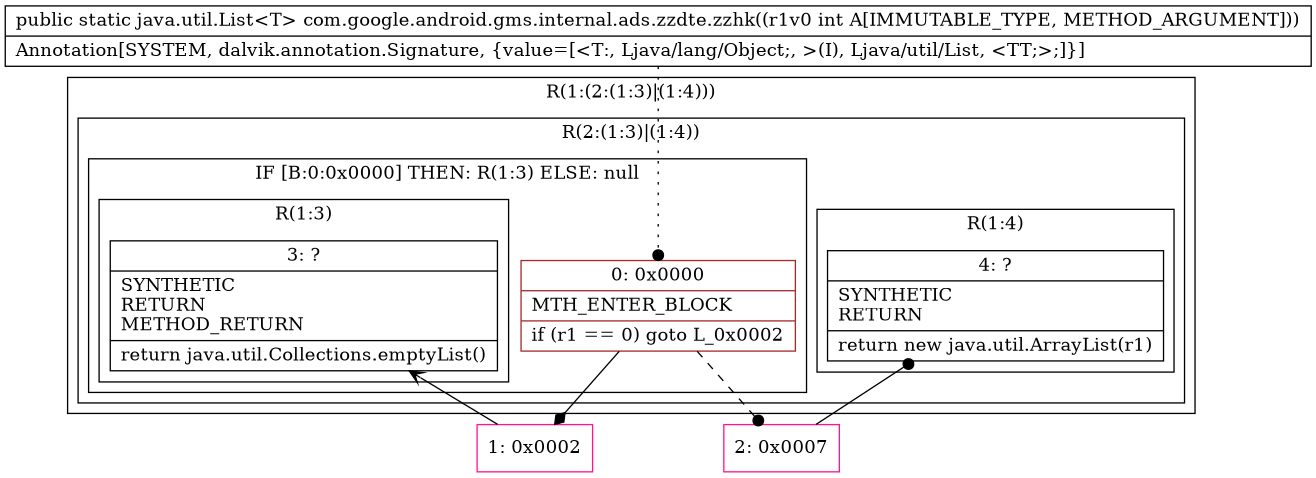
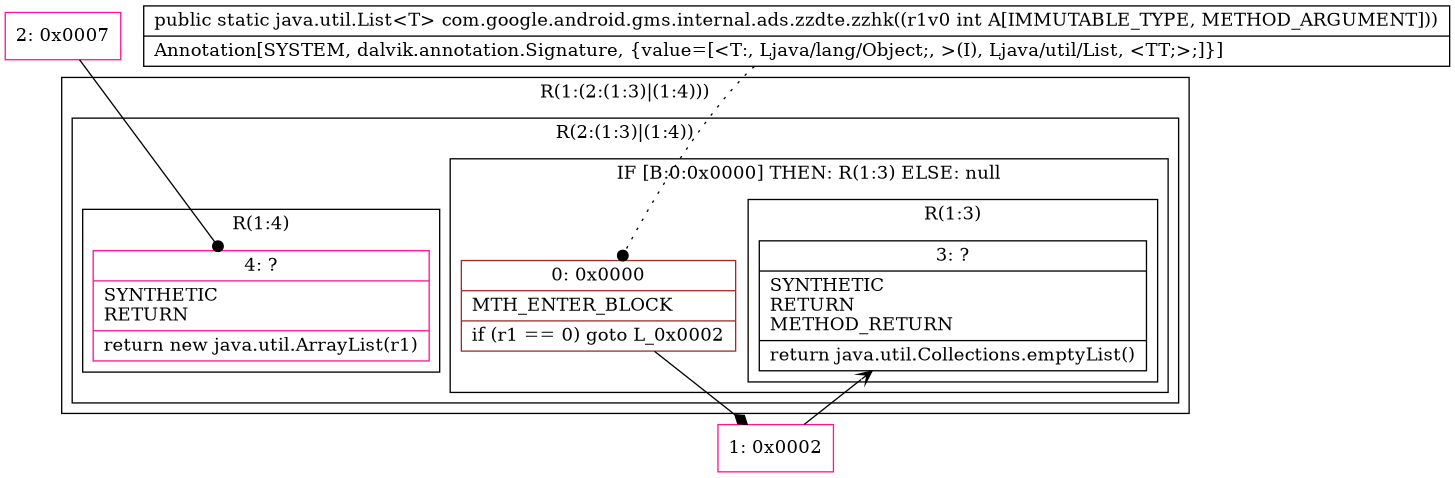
(996, 306) -> (261, 306)
(726, 384) -> none
